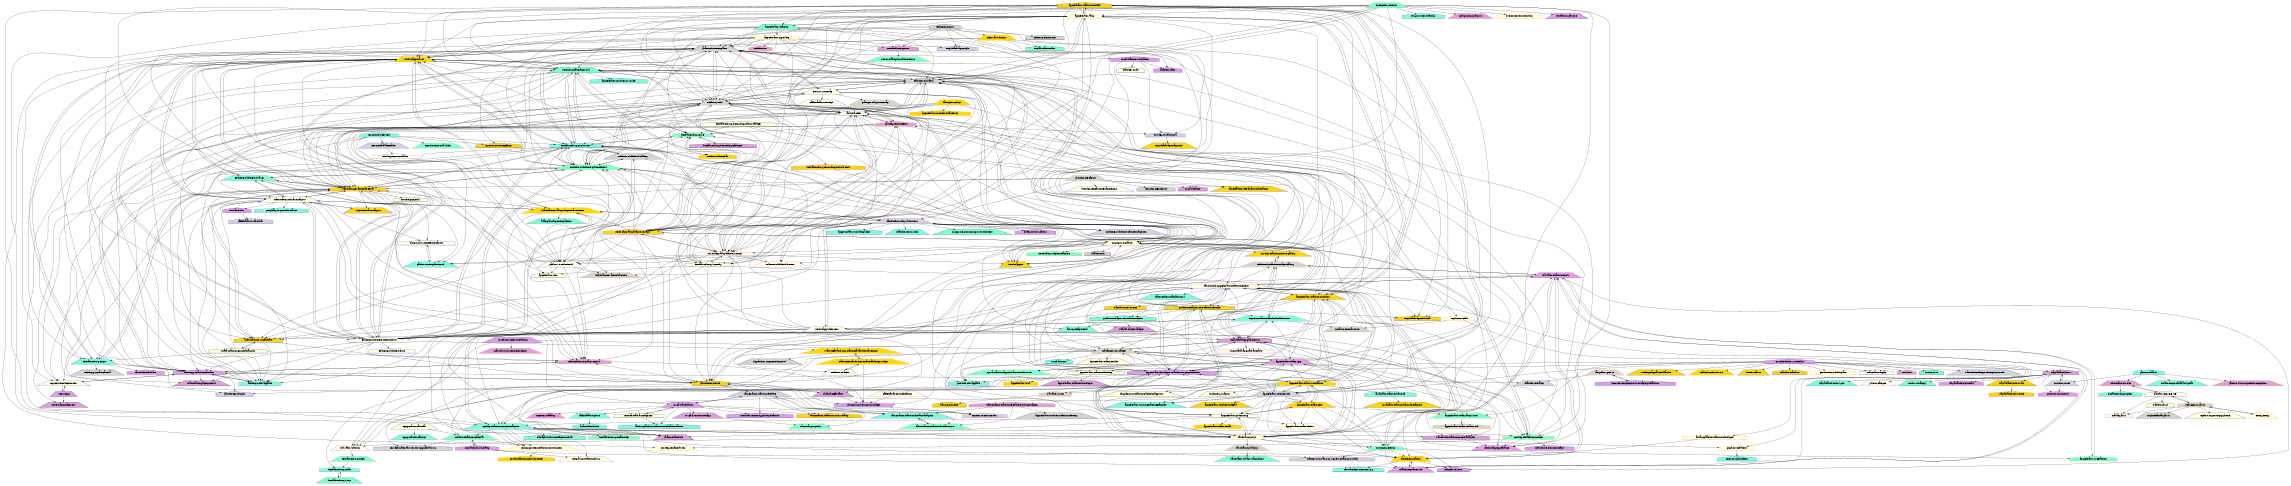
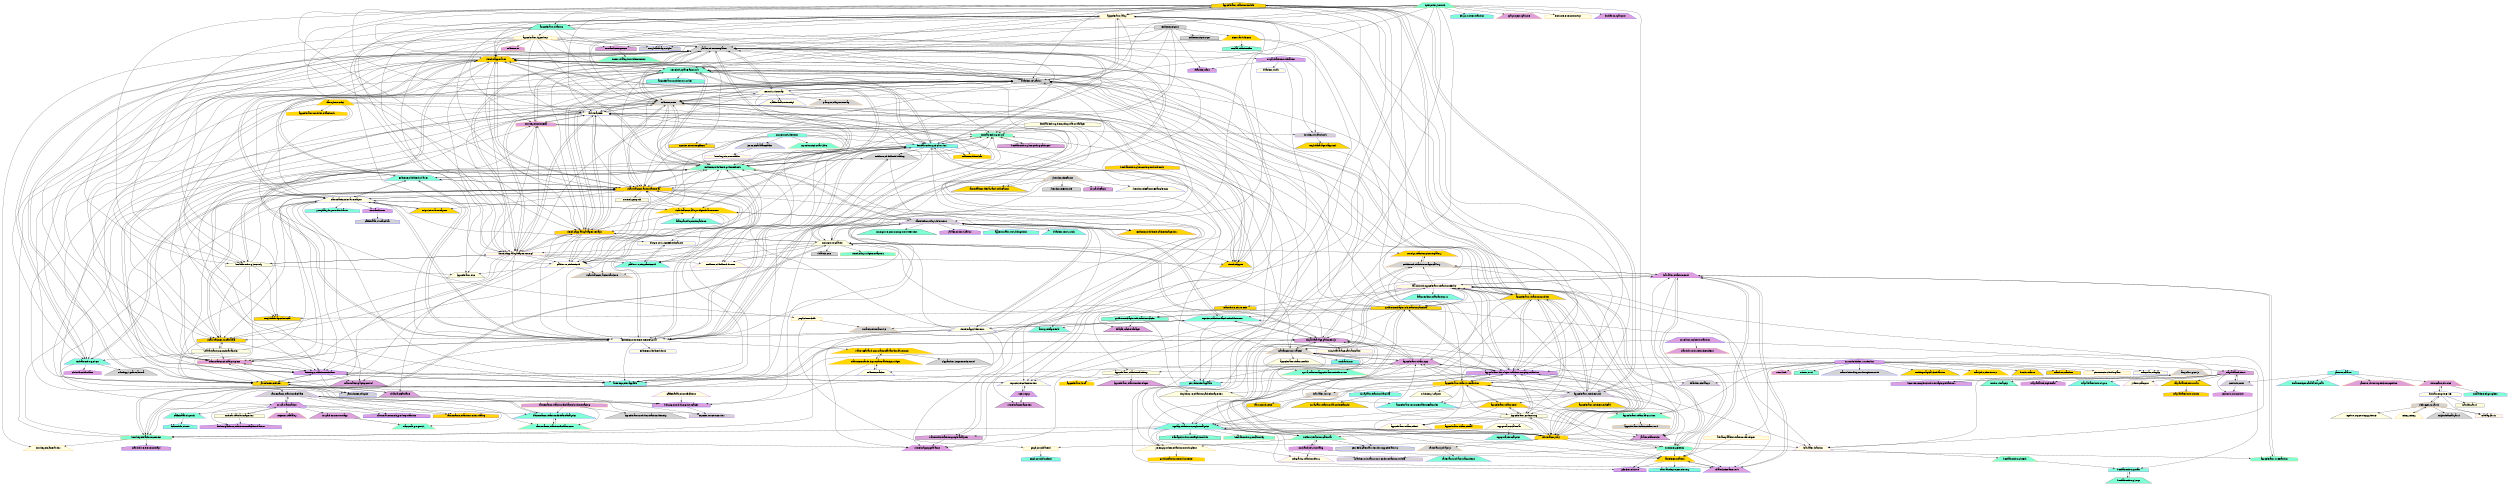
(1131, 70) -> (1271, 70)
none -> (294, 168)
(237, 210) -> (378, 210)
(1127, 232) -> (1157, 232)
(548, 275) -> (466, 275)
(659, 426) -> (241, 426)
(1247, 437) -> (1551, 437)
